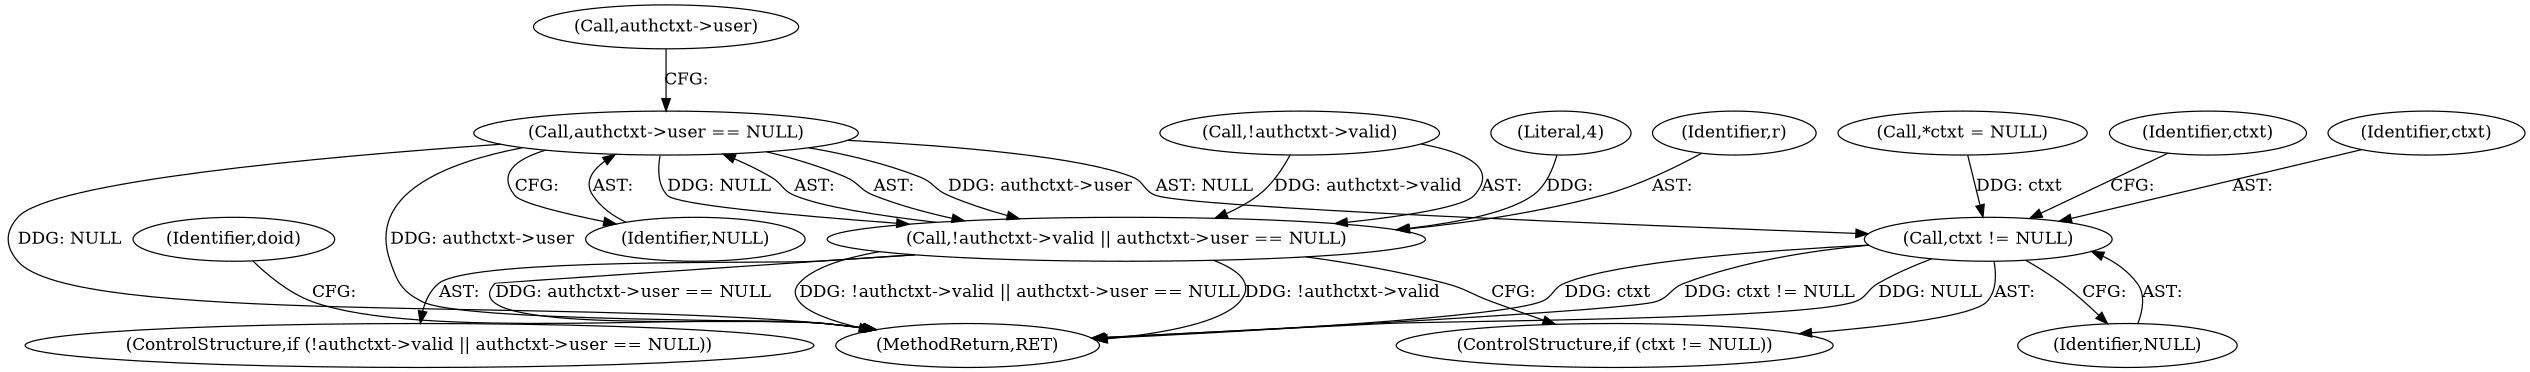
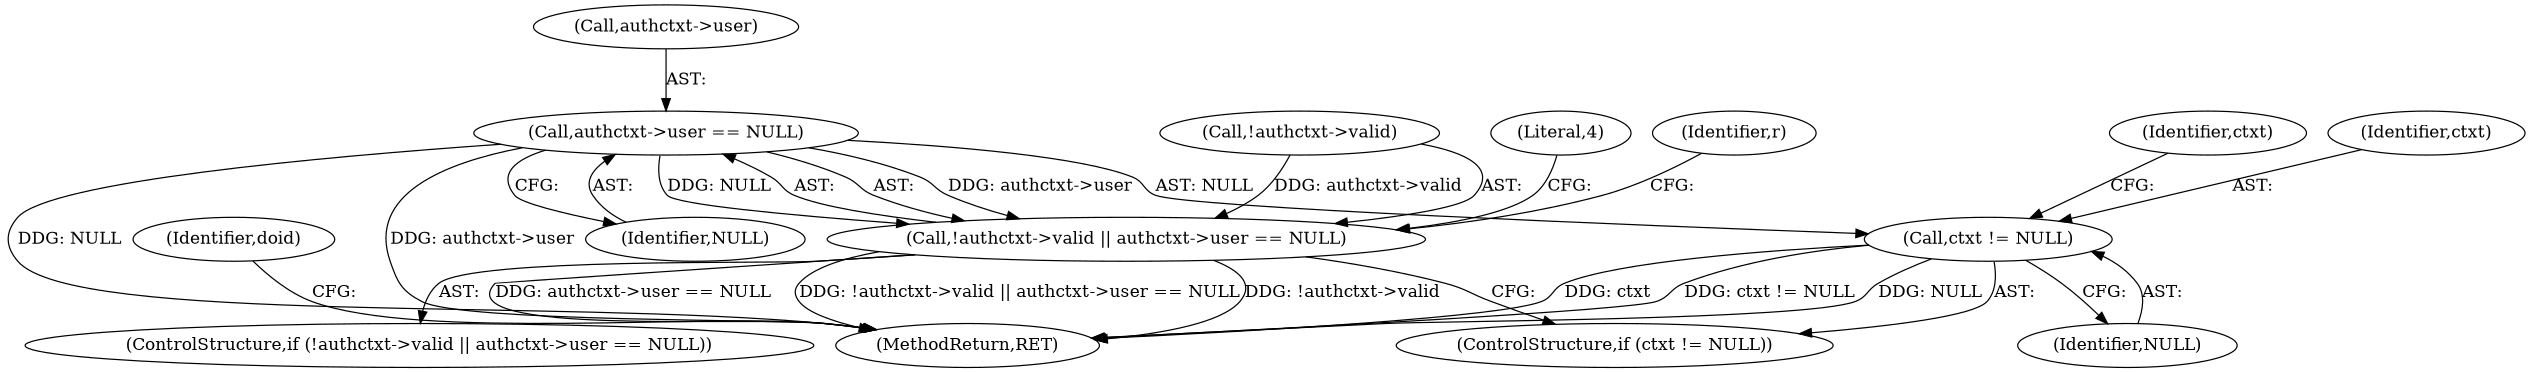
(689, 80) -> (689, 80)
(1963, 133) -> none
(1573, 186) -> (1573, 186)
(1675, 186) -> (1675, 186)
